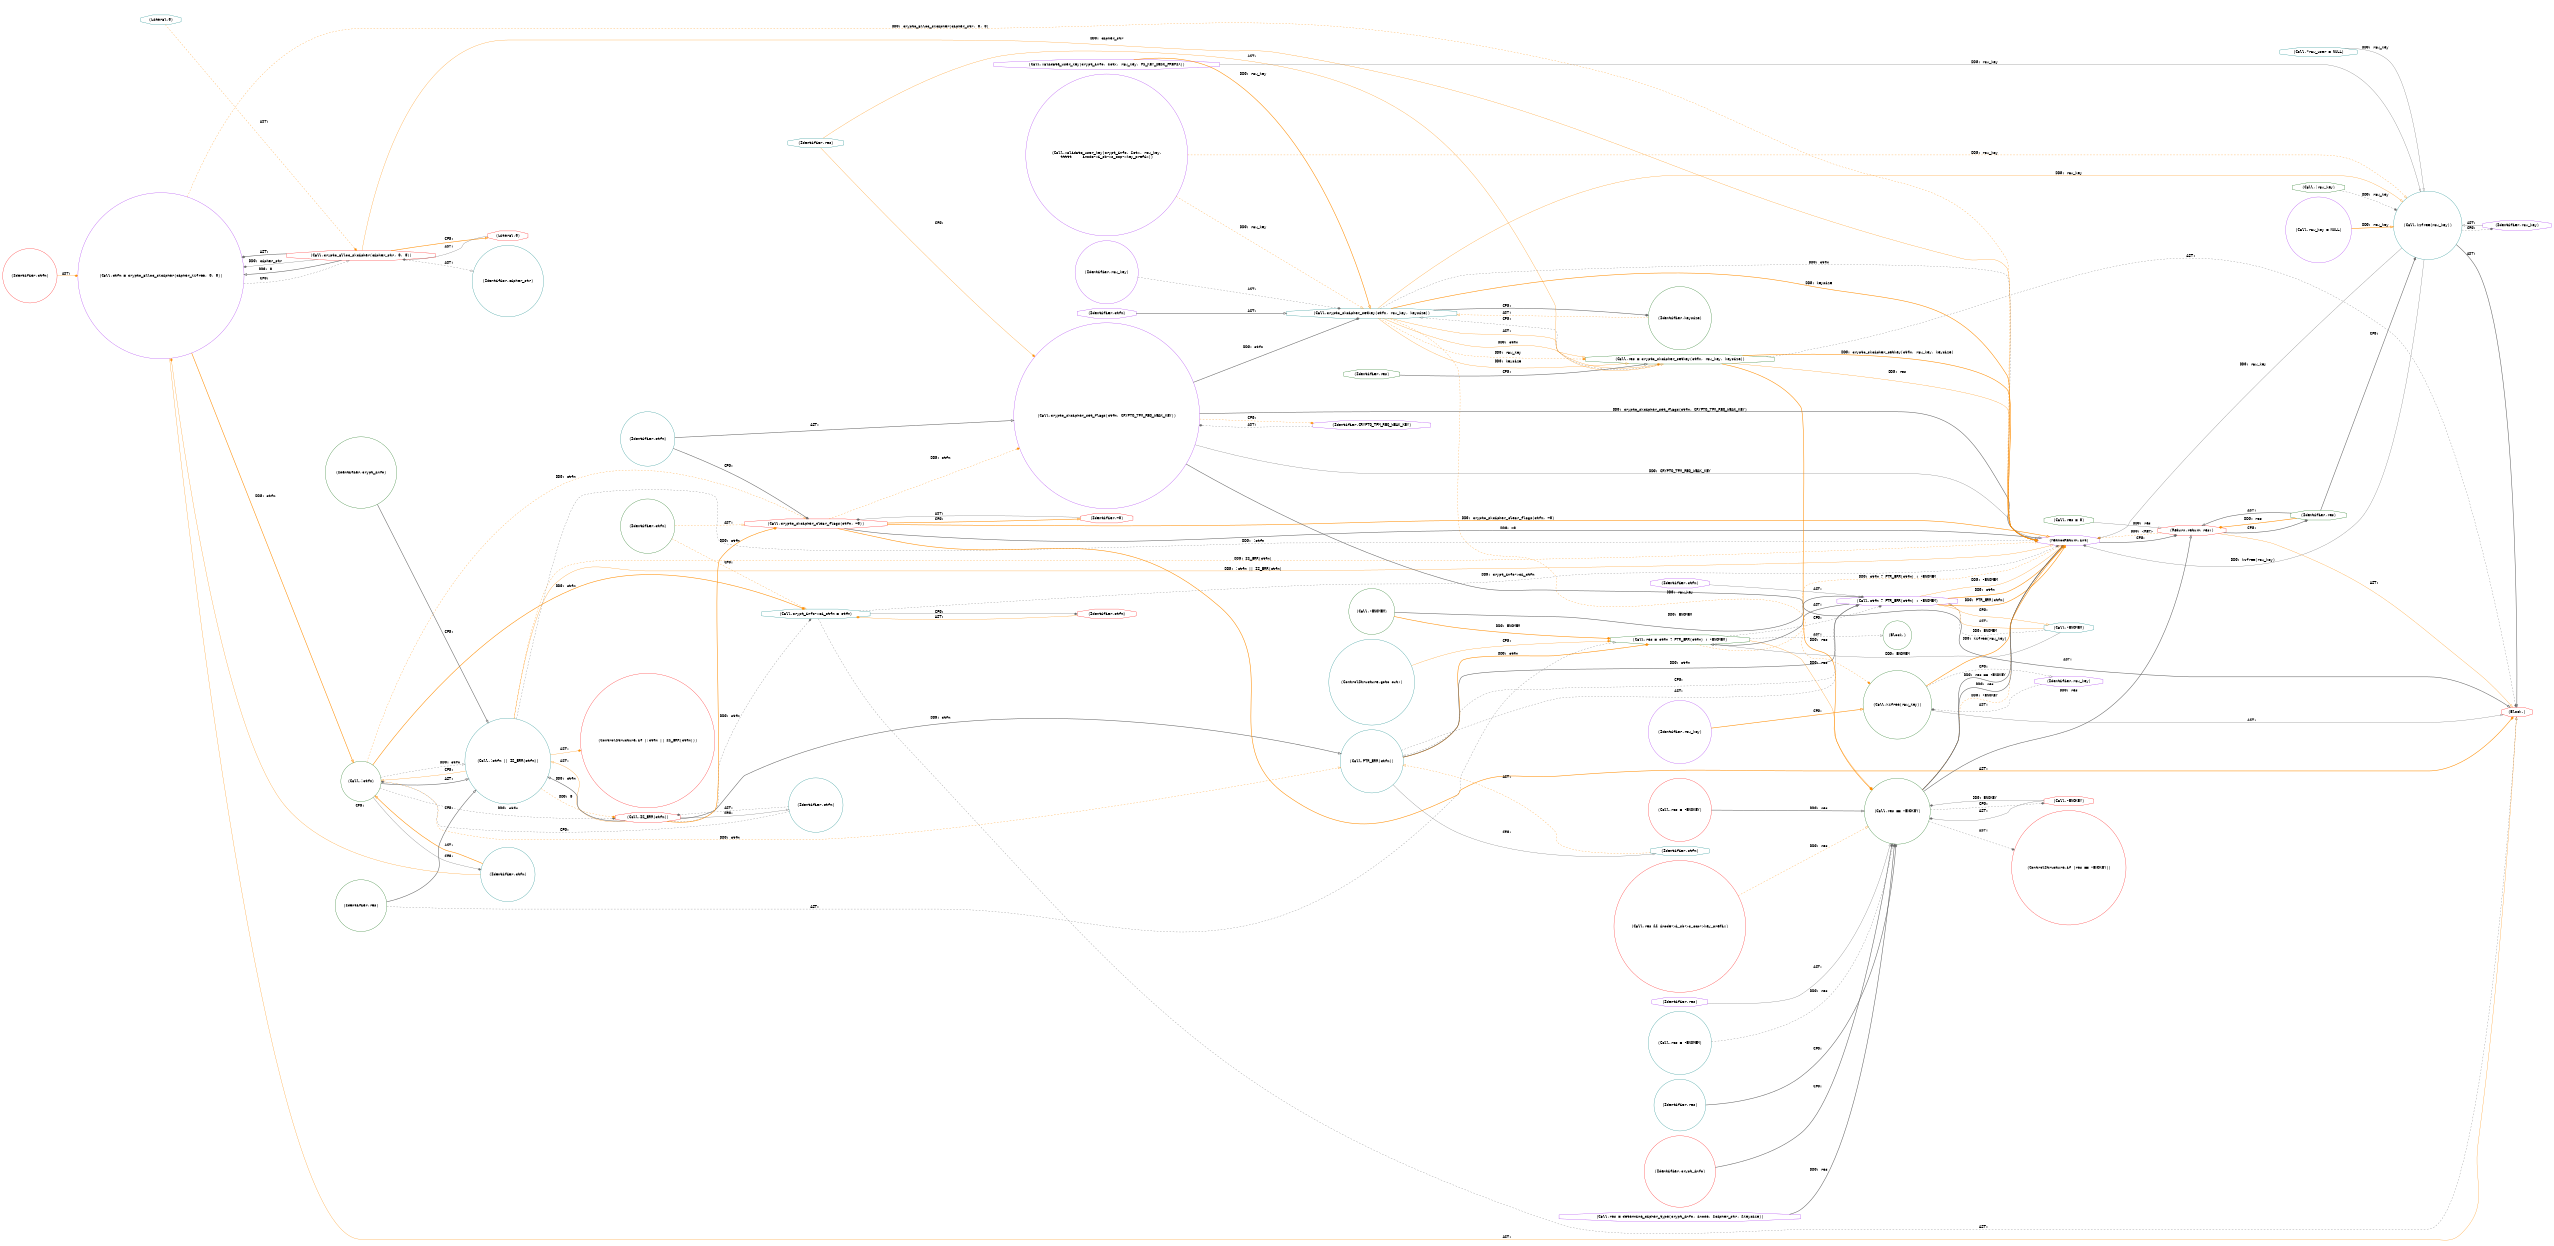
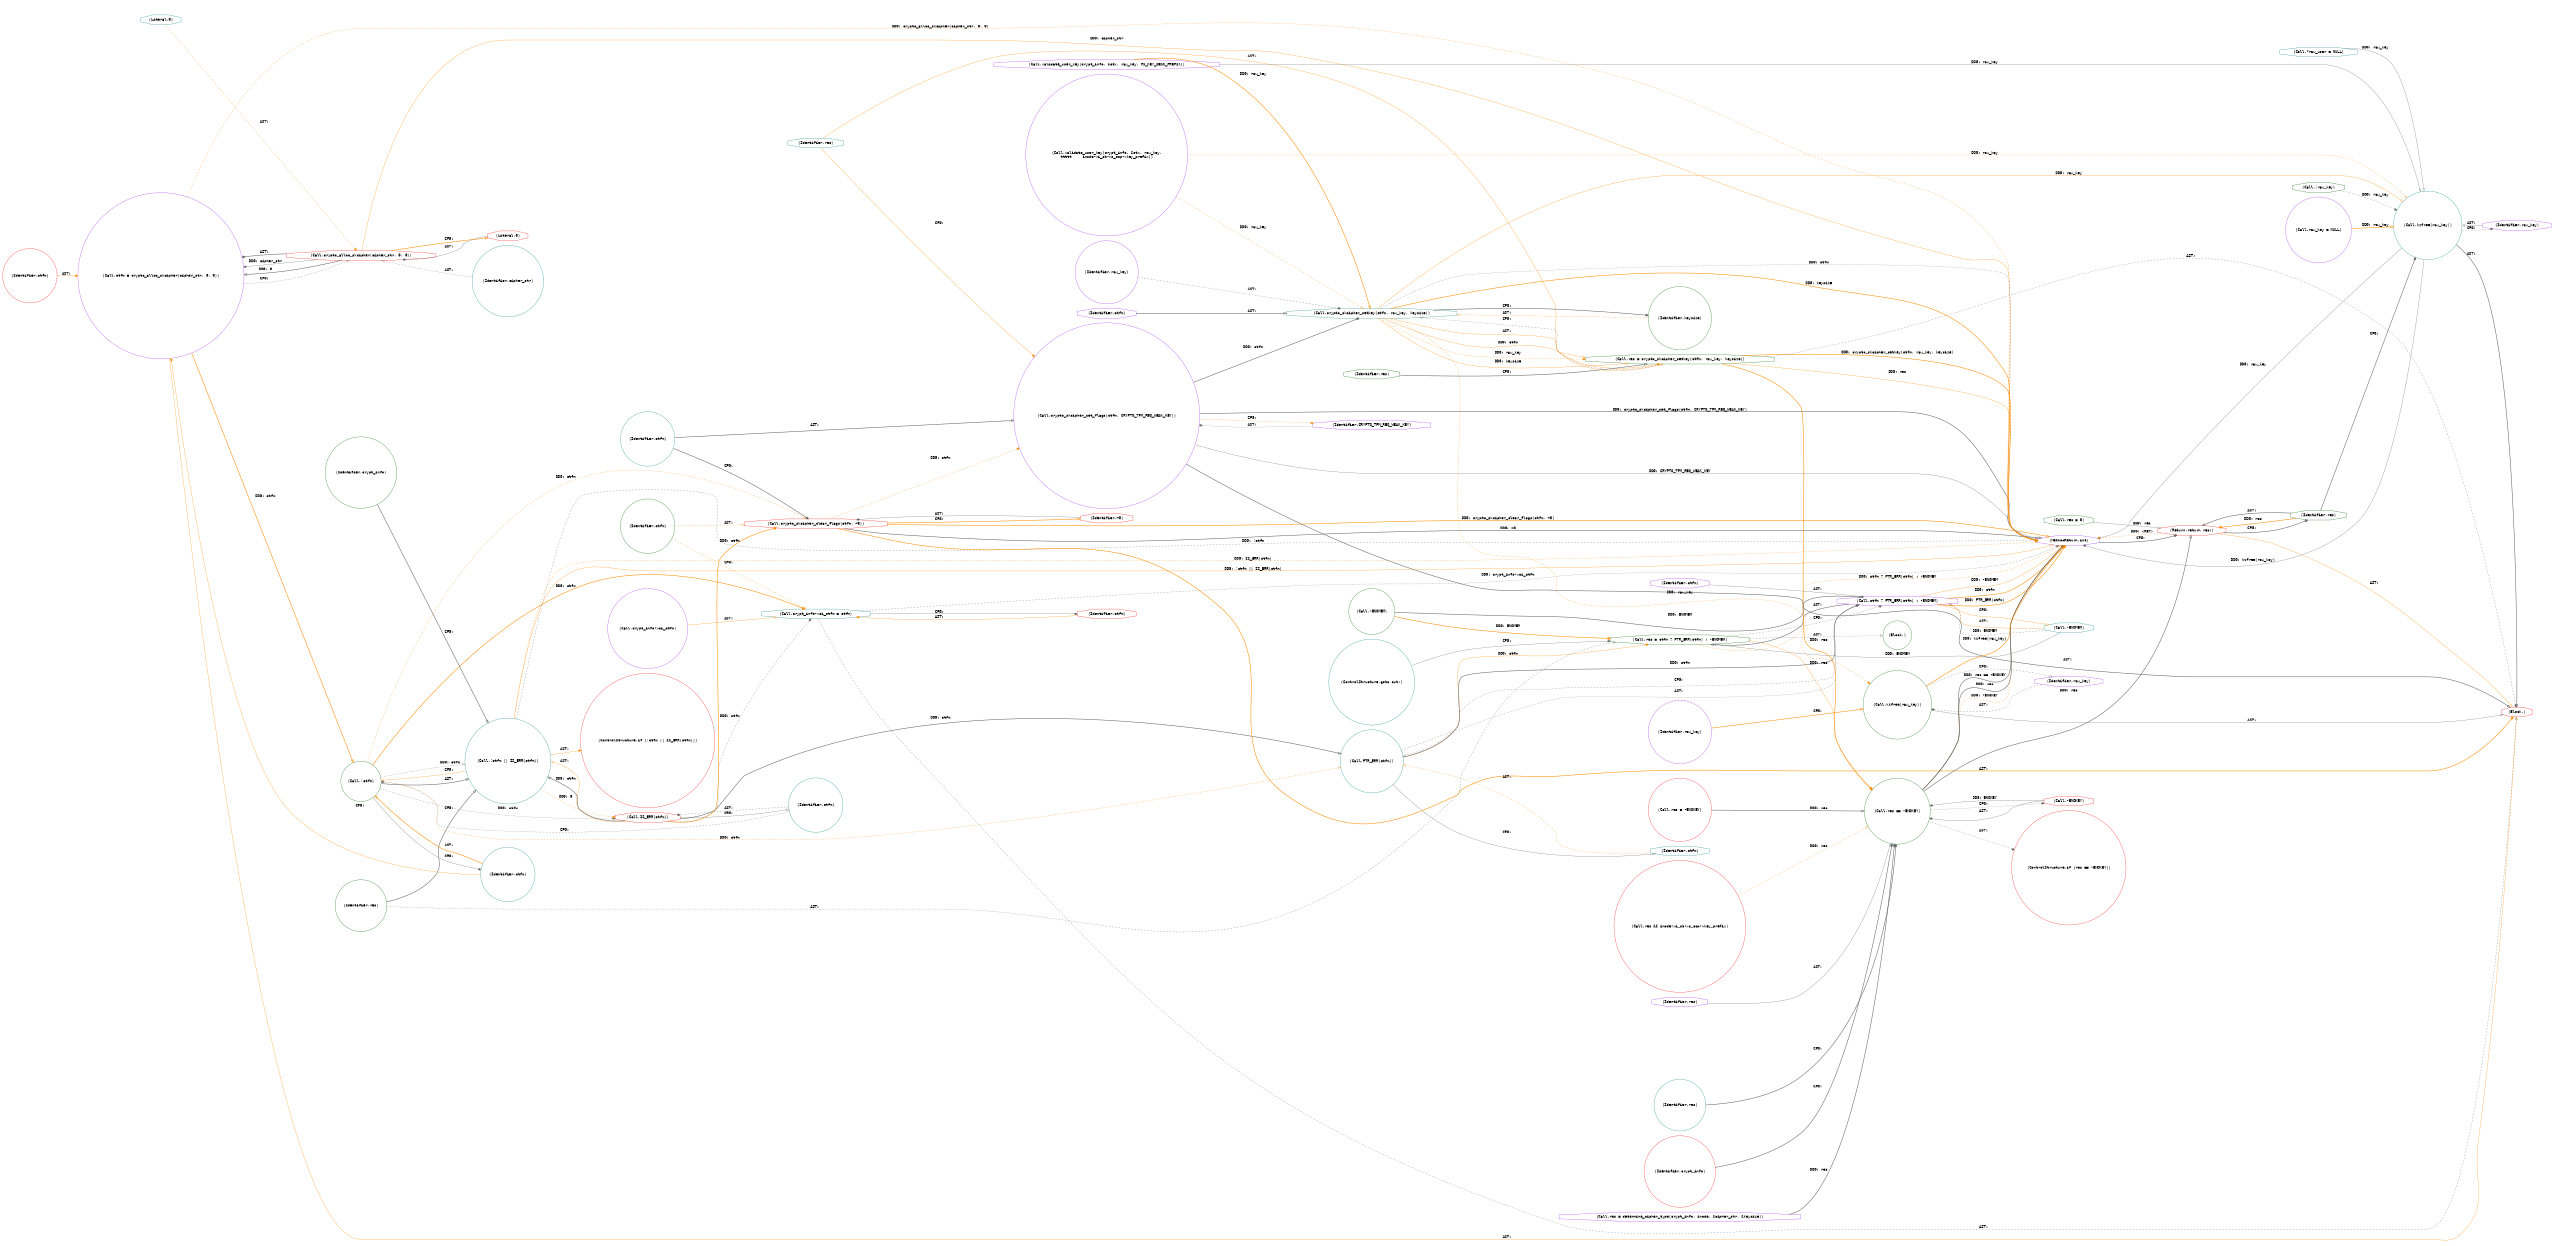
(437, 264) -> (428, 270)
(161, 276) -> (161, 276)
none -> (648, 629)
(1508, 646) -> (1508, 646)
(1488, 657) -> (1488, 657)
(1680, 1043) -> none
